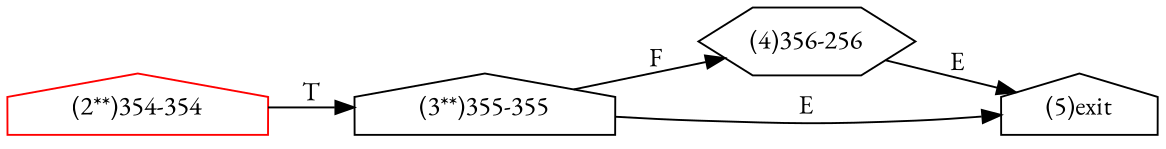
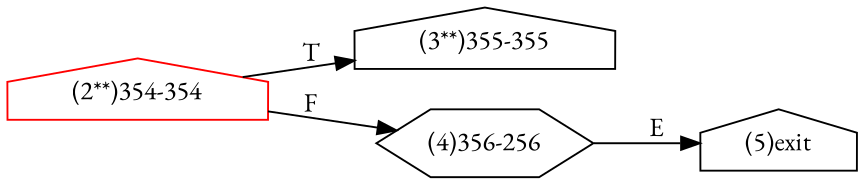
(640, 76) -> (323, 120)
(798, 123) -> none
